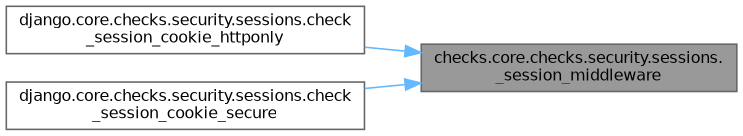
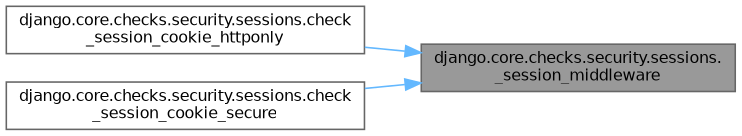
(579, 68) -> (578, 68)
